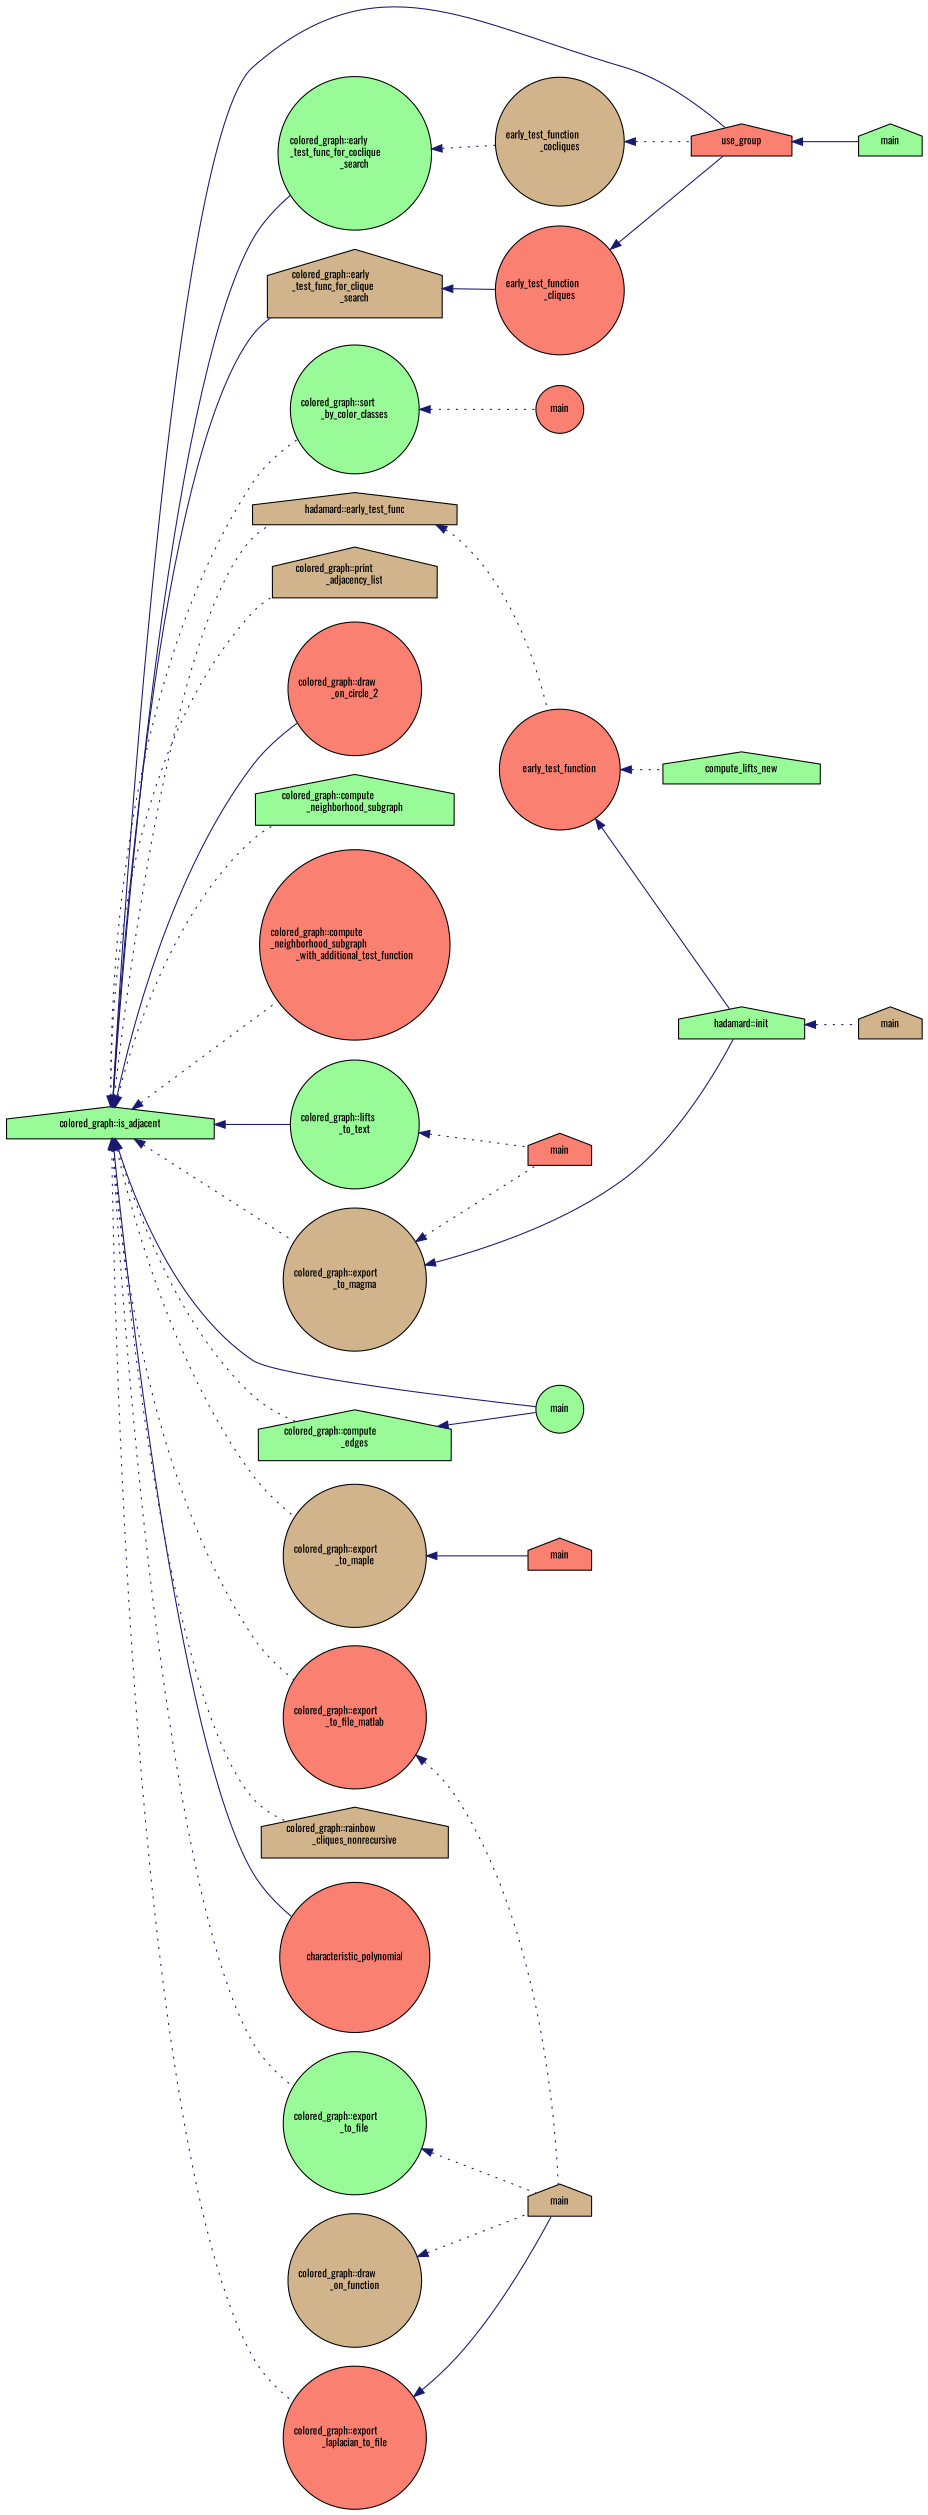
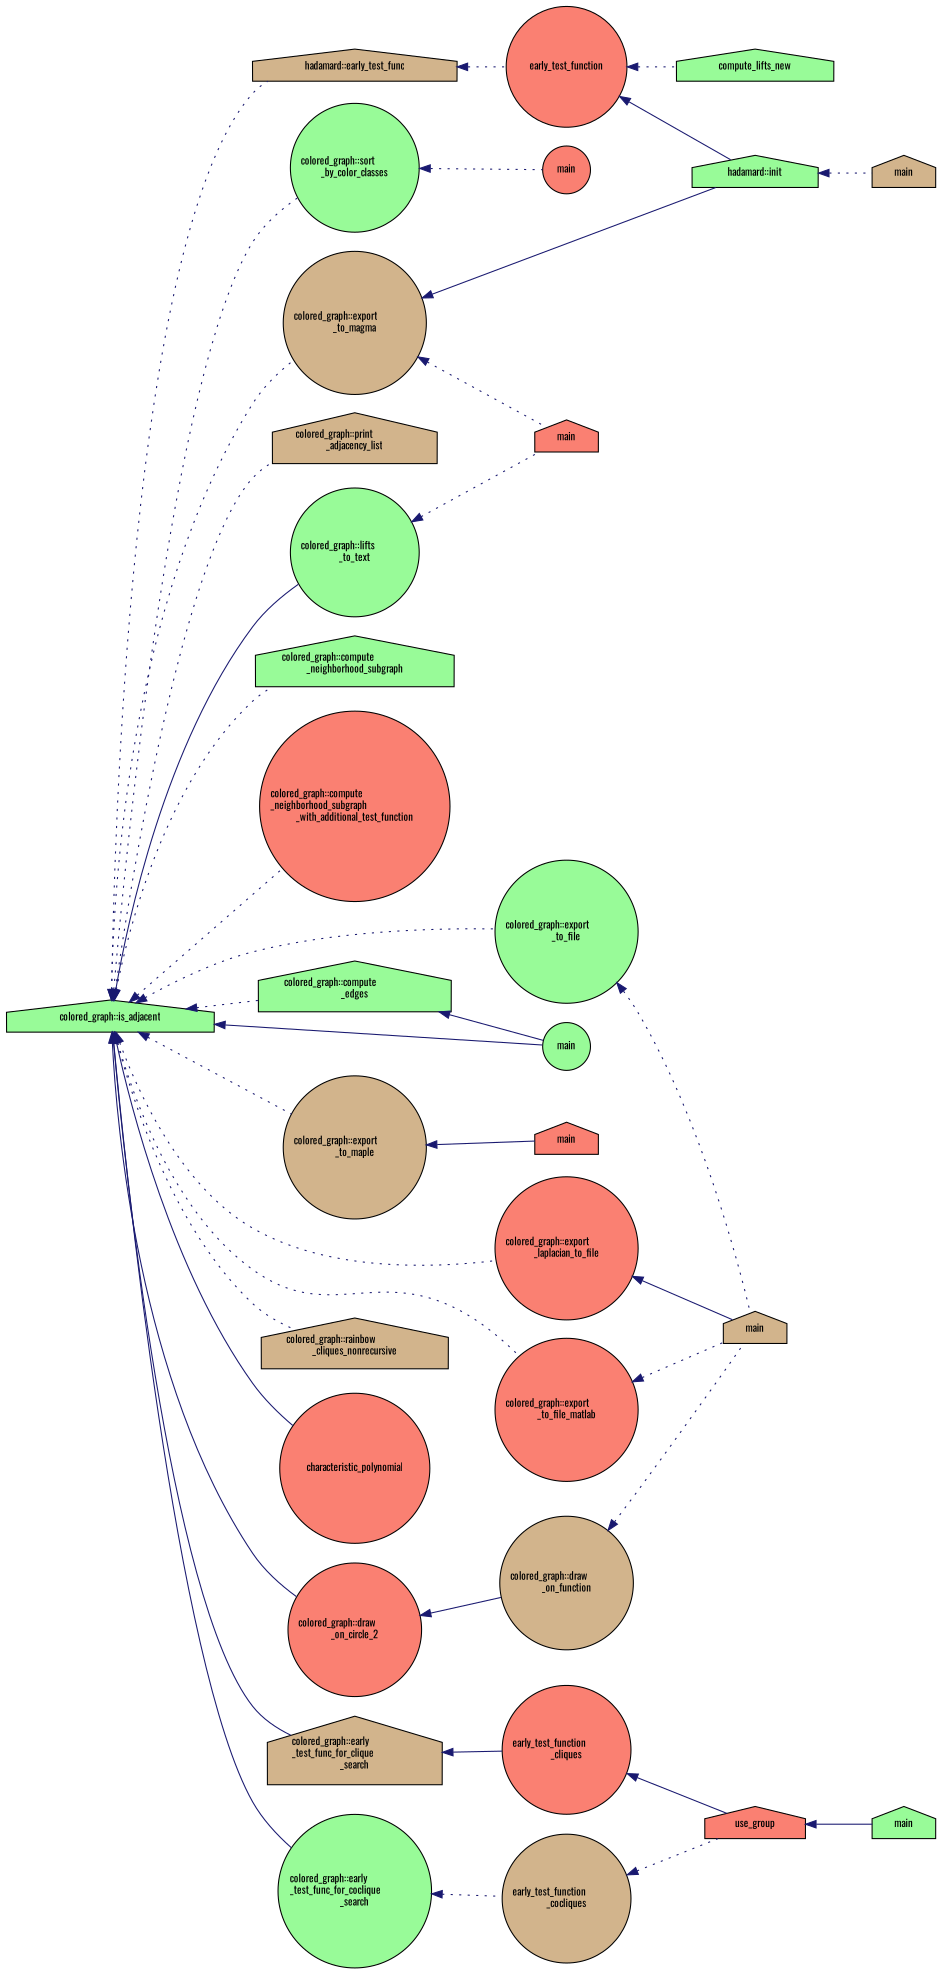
(185, 321) -> none
none -> (466, 1605)
